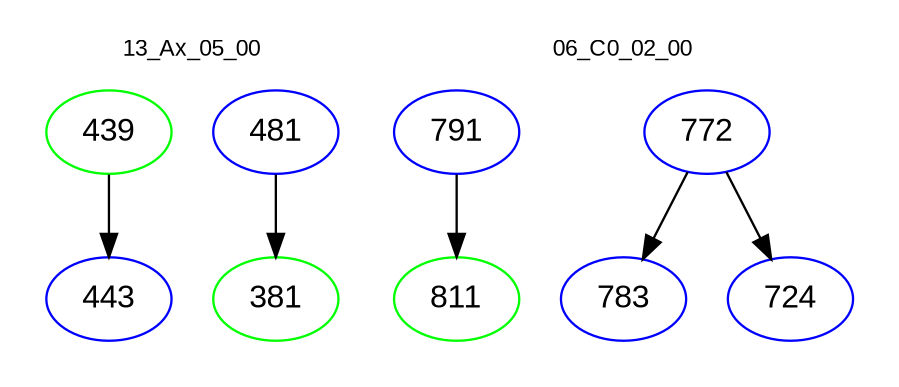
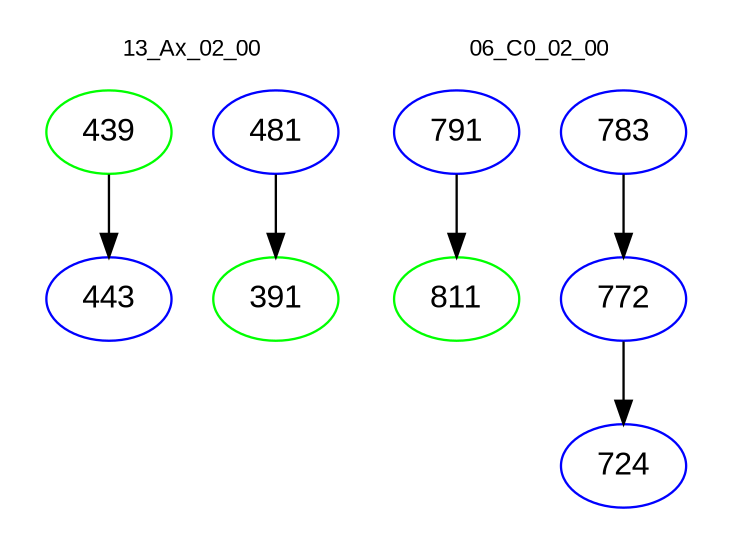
(192, 50) -> (192, 50)
(671, 205) -> (624, 204)
(276, 299) -> (276, 299)
